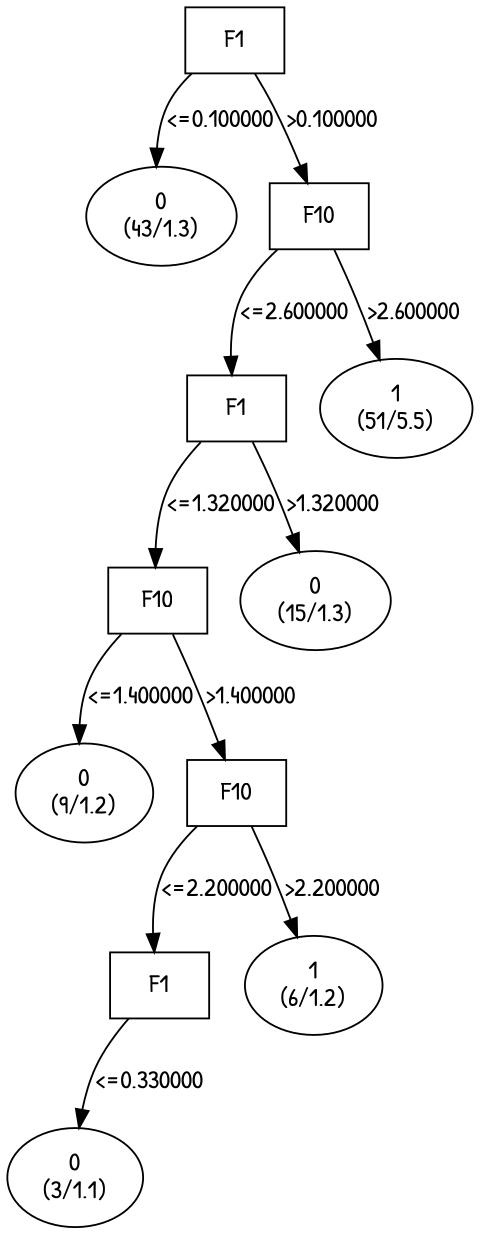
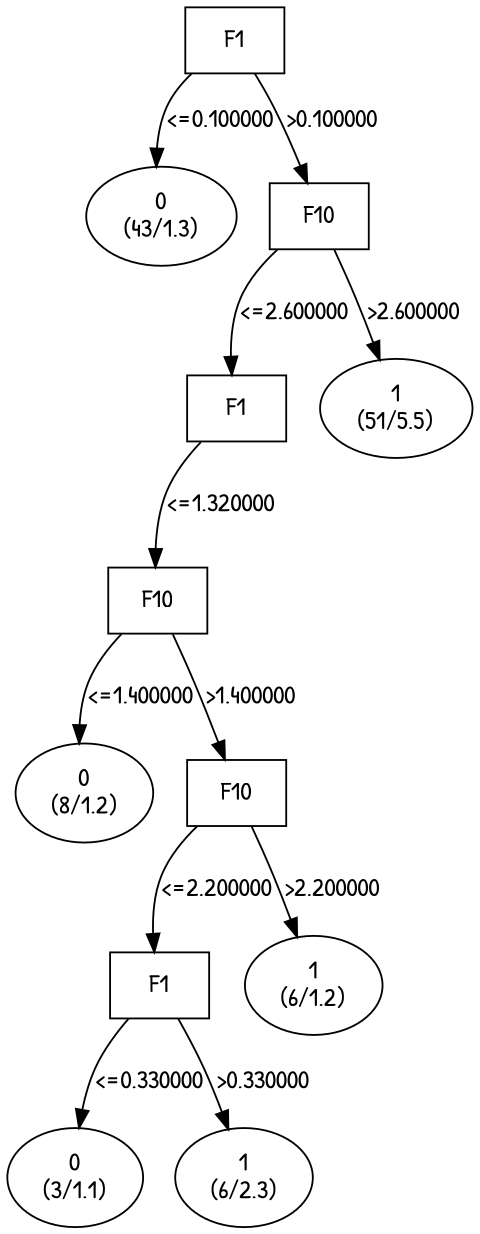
(316, 601) -> none
(84, 793) -> (84, 793)
none -> (244, 1178)
